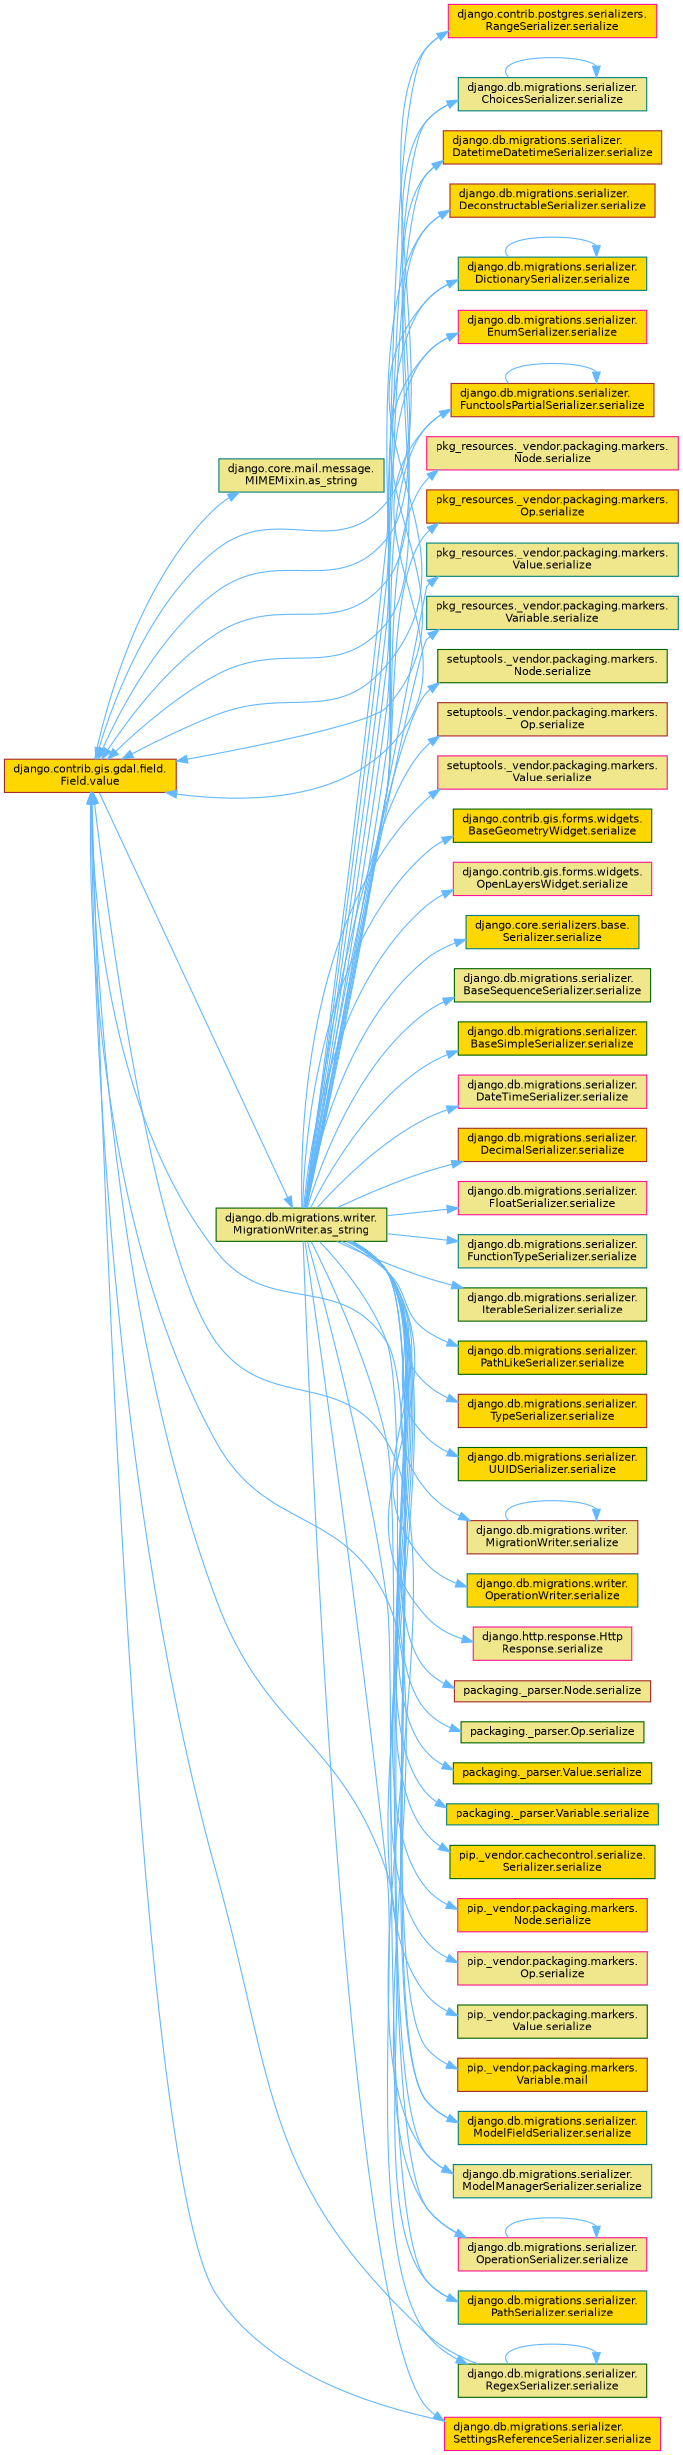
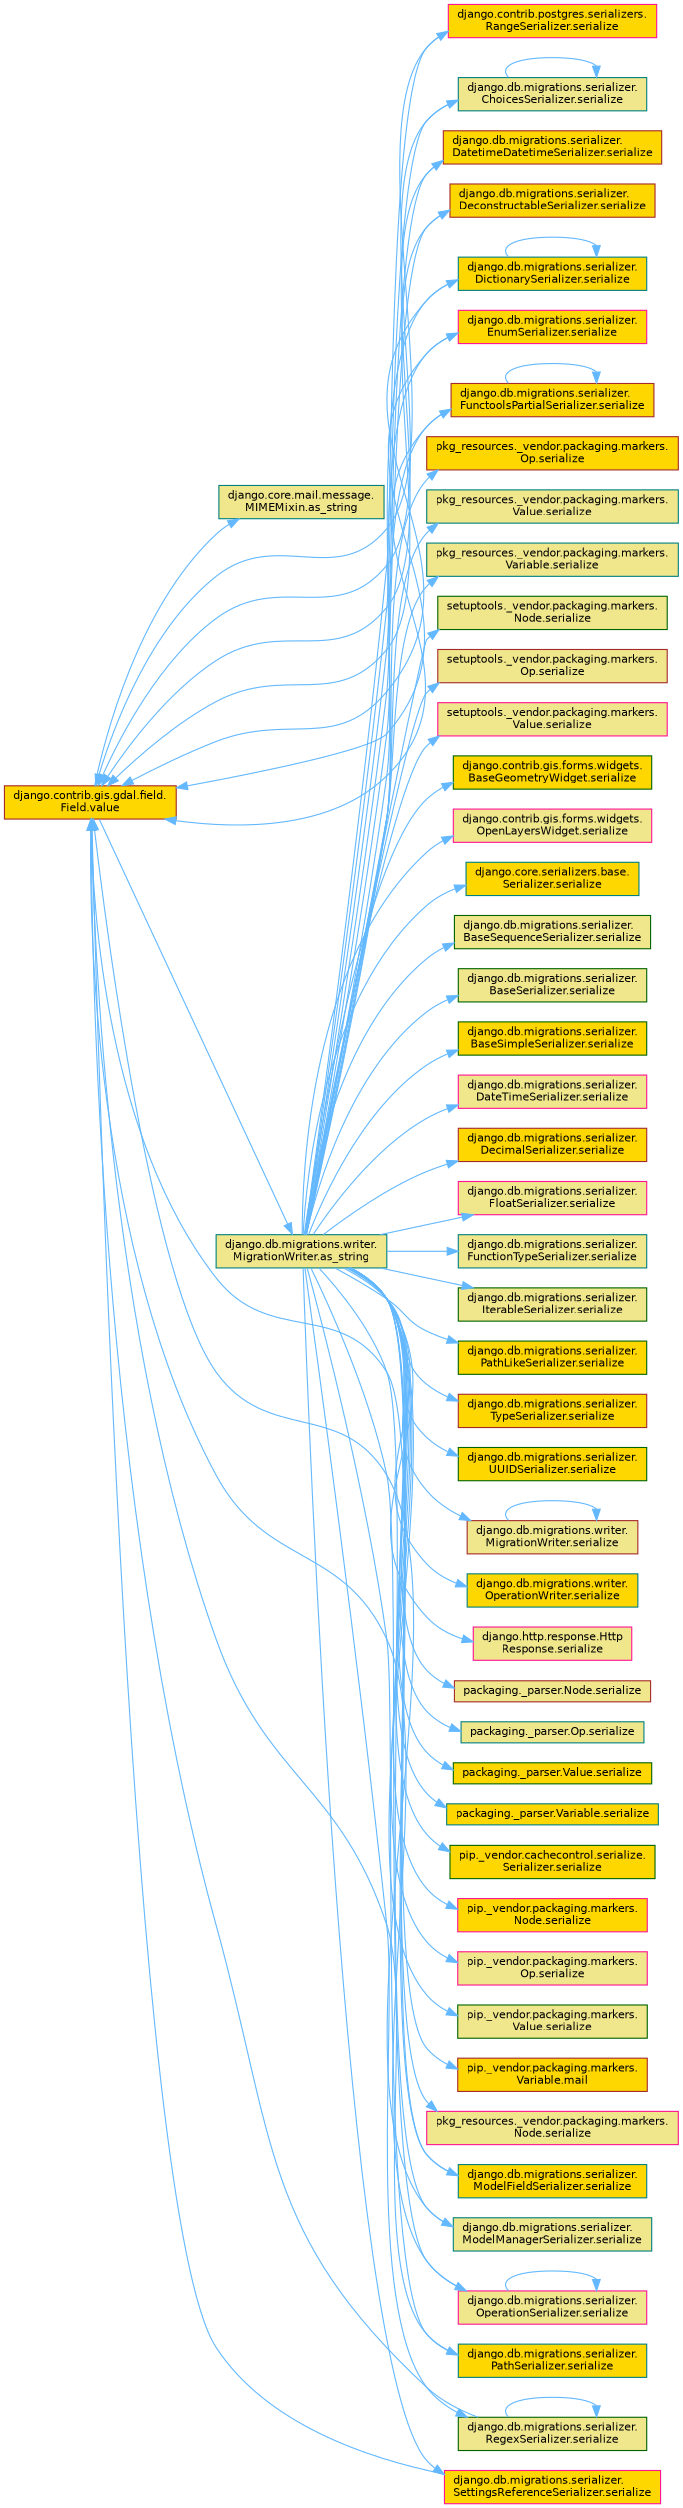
none -> (553, 985)
(301, 1225) -> (301, 1251)
(553, 1732) -> (553, 1732)
